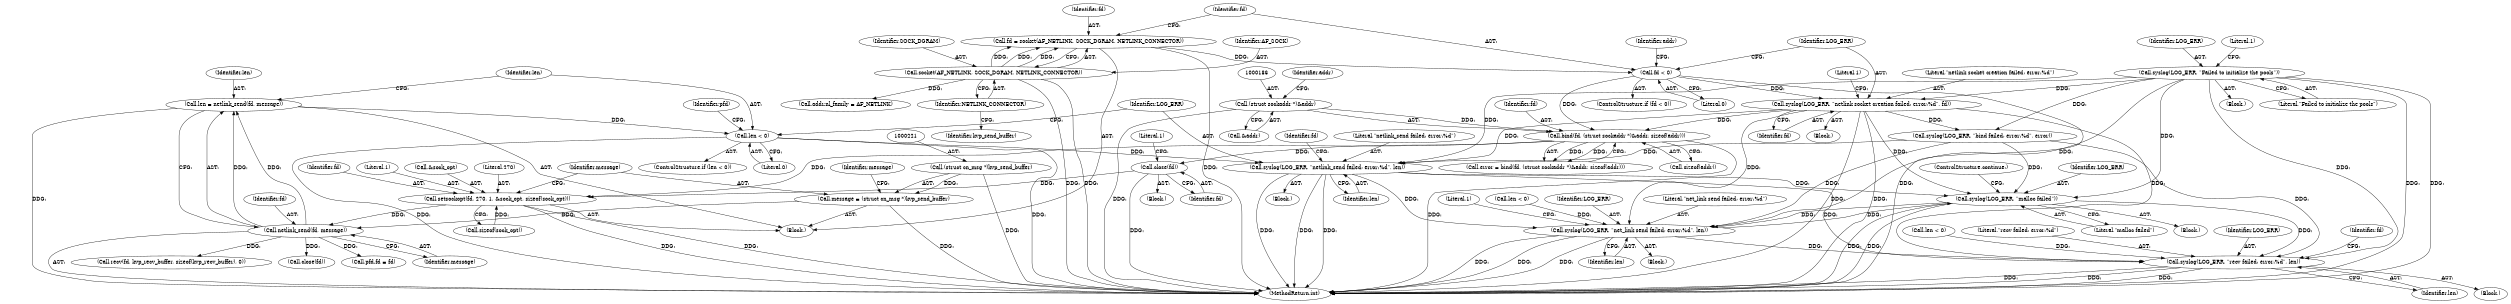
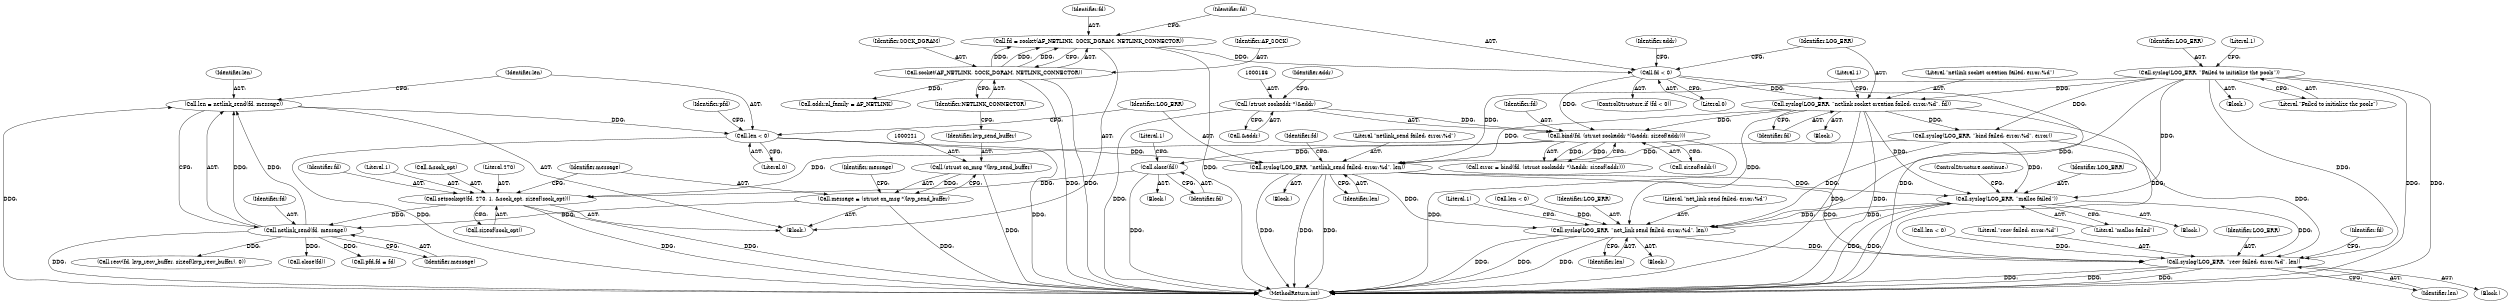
none -> (981, 151)
(693, 168) -> none
none -> (952, 190)
(503, 215) -> (503, 215)
(60, 262) -> (60, 262)
(314, 287) -> (438, 290)
